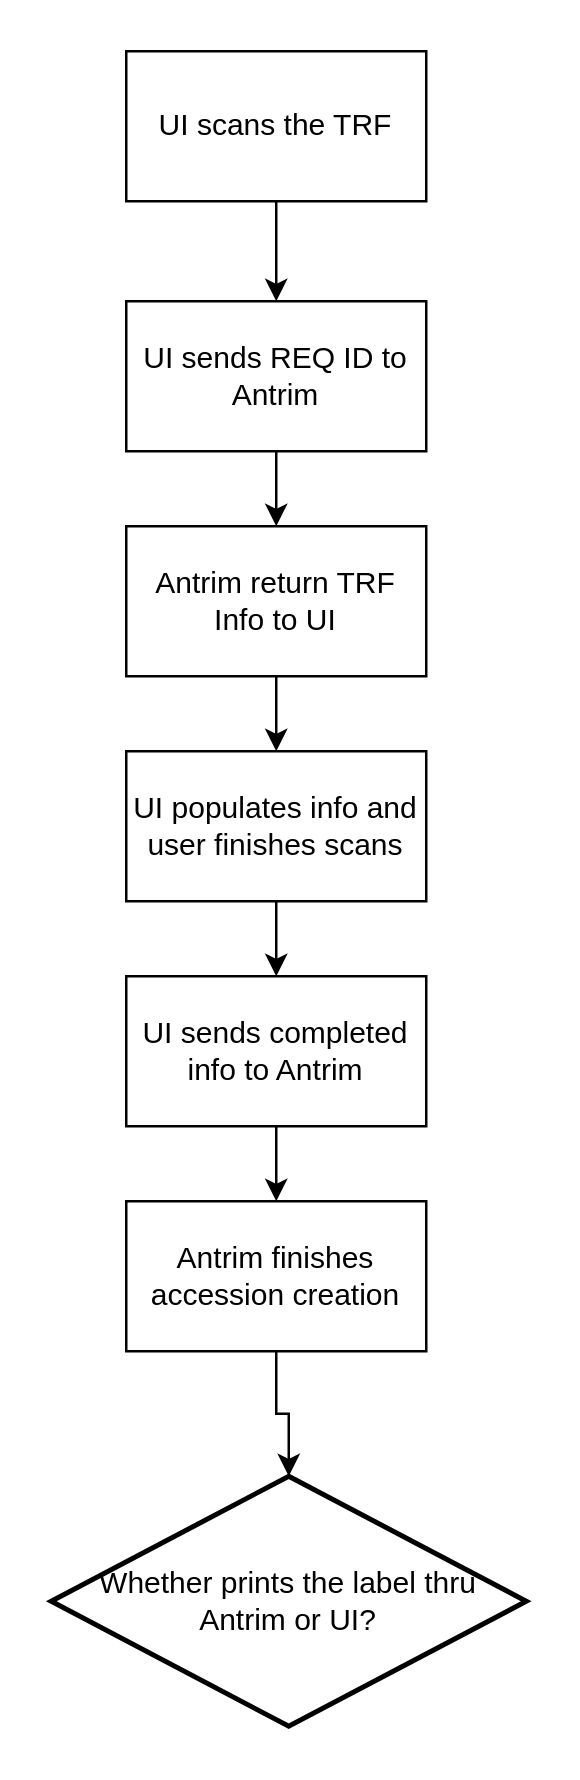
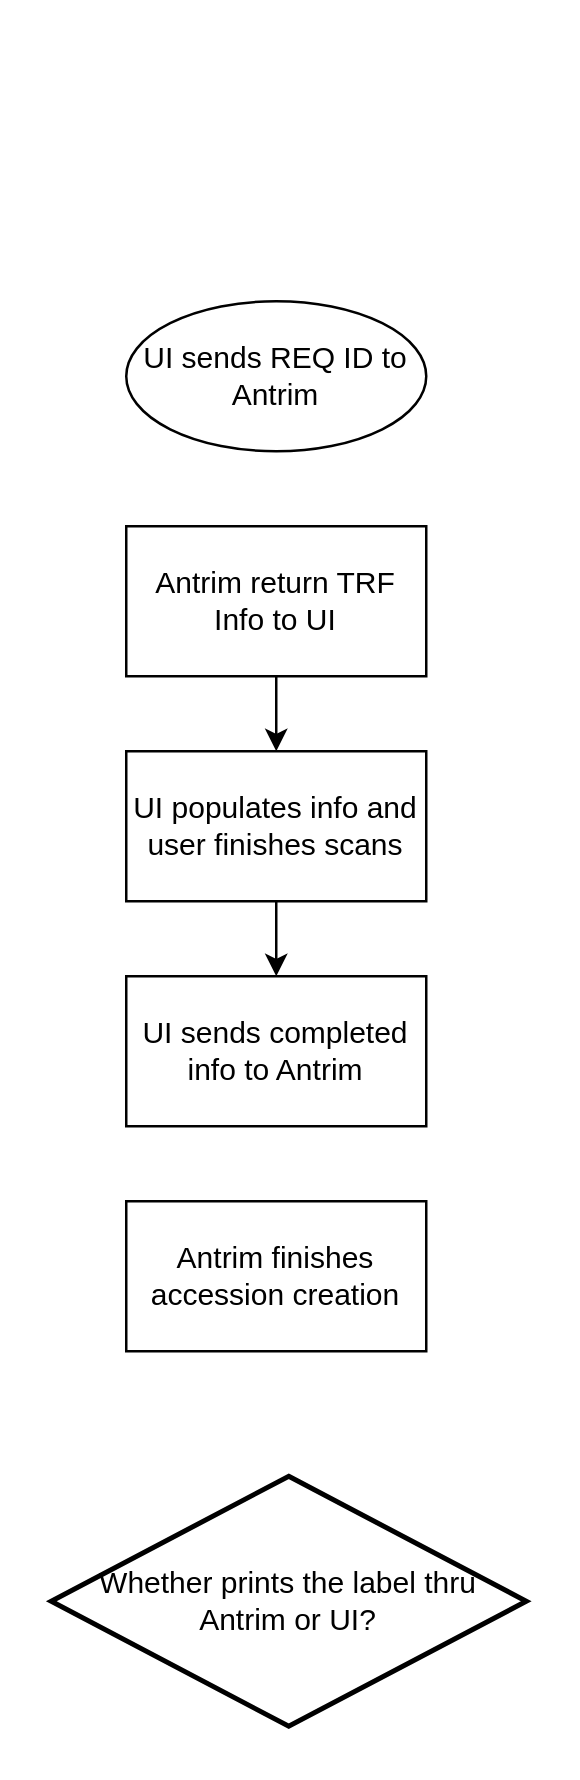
(276, 126) -> none
(276, 243) -> none
(276, 376) -> (276, 376)
(276, 480) -> none
(276, 1172) -> none
(276, 1412) -> none
